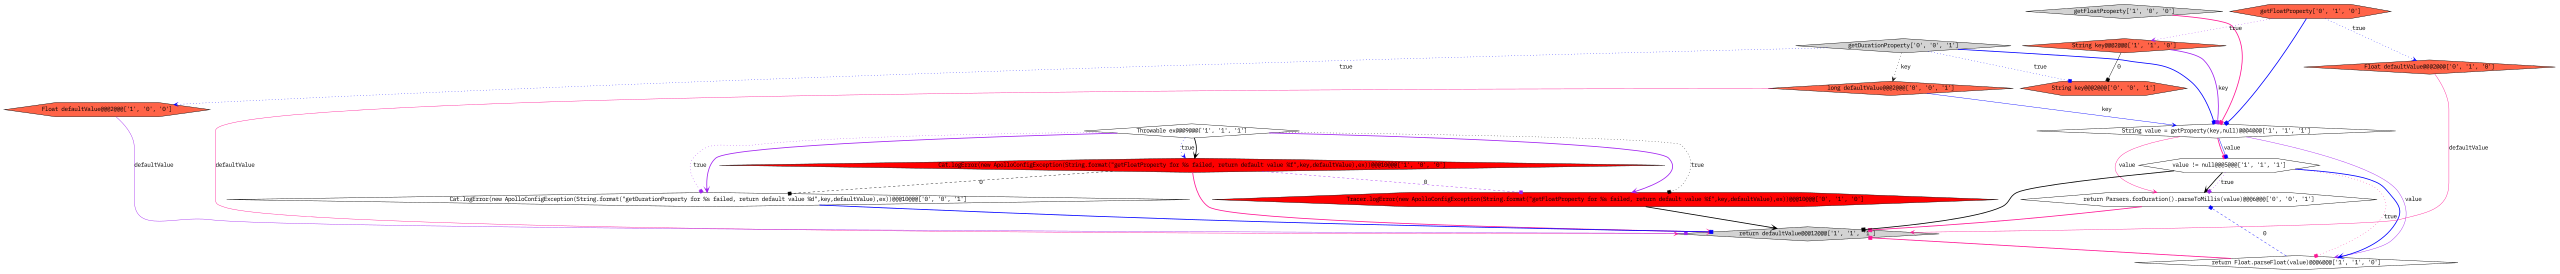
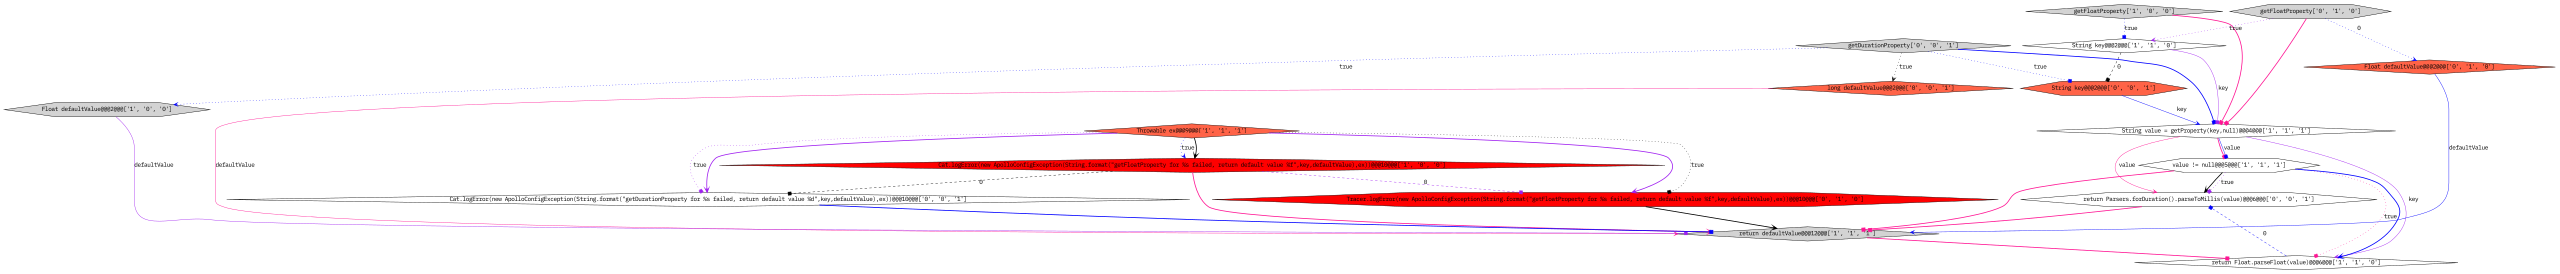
(2310, 11) -> (2310, 11)
none -> (2124, 27)
(2359, 29) -> (2359, 29)
(2124, 46) -> (2124, 46)
(2115, 65) -> (2115, 65)
(1906, 67) -> (1906, 67)
(2211, 71) -> (2211, 71)
(2270, 72) -> (2270, 72)
(2050, 109) -> (2159, 109)
(107, 110) -> (107, 110)
(1192, 131) -> (1192, 131)
(2017, 193) -> (2017, 193)
(2413, 200) -> (2413, 200)
(2247, 227) -> (2247, 227)
(2052, 248) -> (2046, 248)
